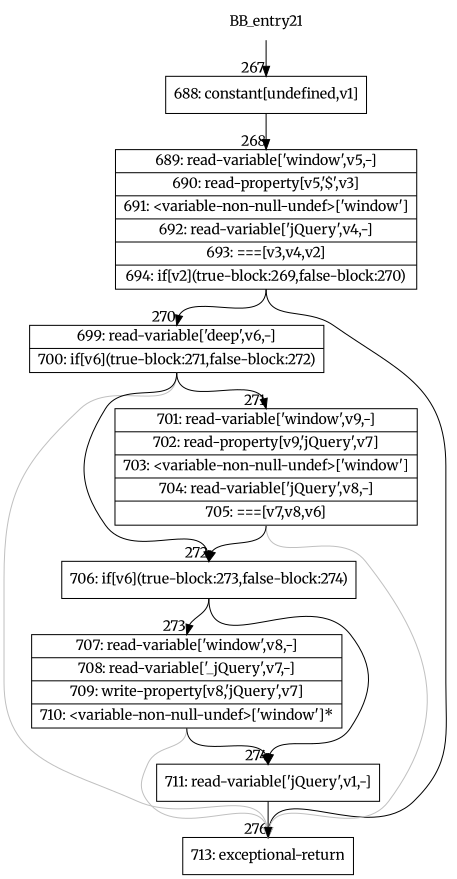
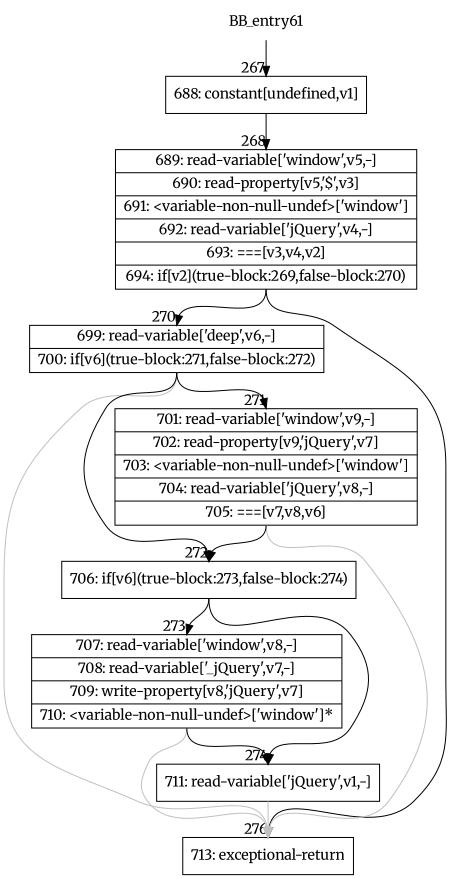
(266, 22) -> (266, 22)
(268, 814) -> (268, 814)
